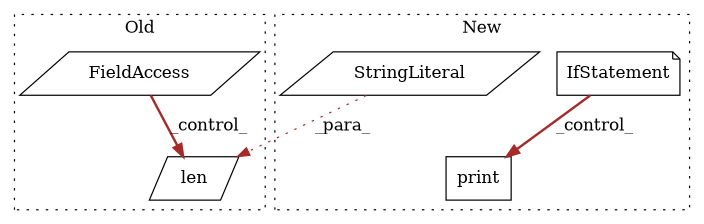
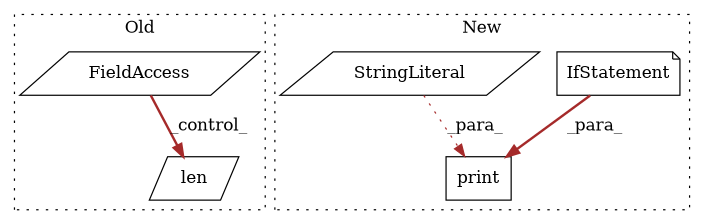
(307, 123) -> (441, 121)
(594, 126) -> (594, 126)
